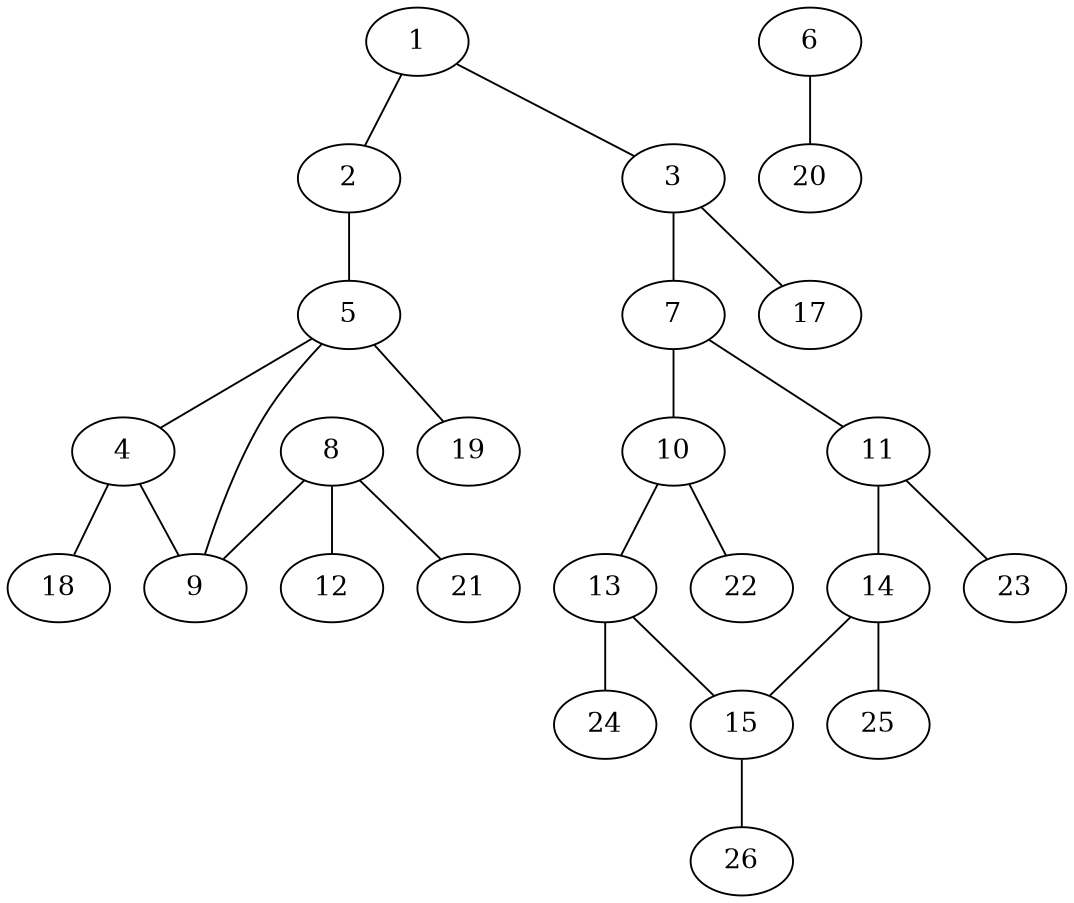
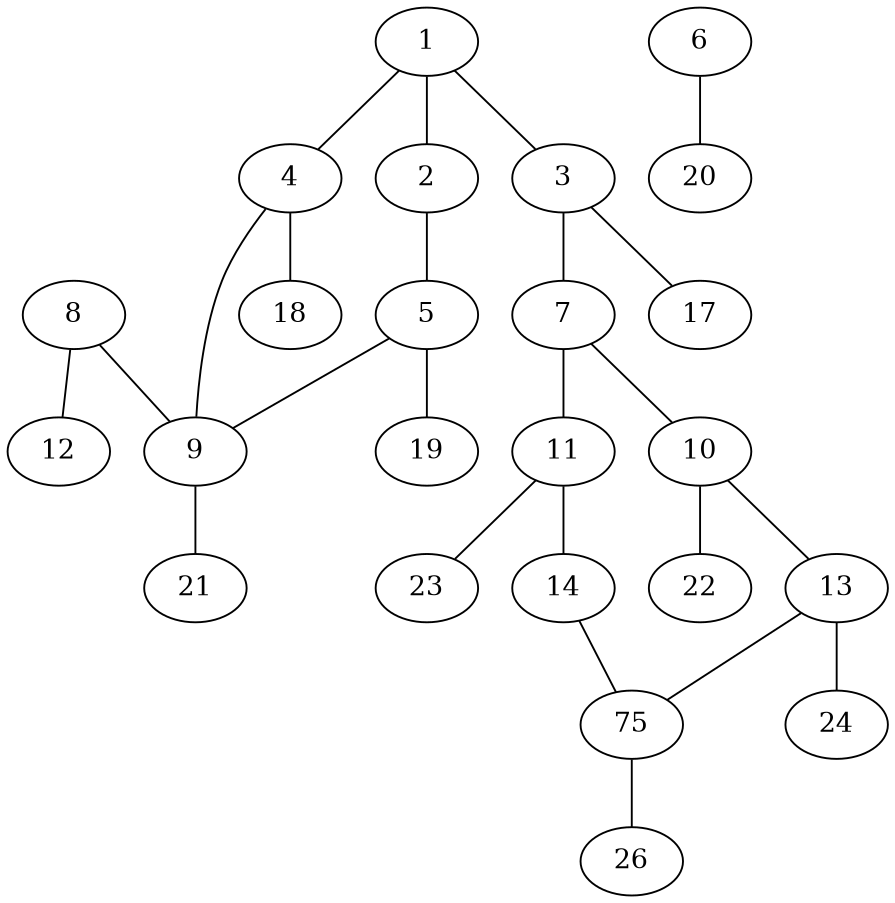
(236, 383) -> (359, 110)
(400, 520) -> (195, 520)
(742, 725) -> (632, 725)
(878, 725) -> none
